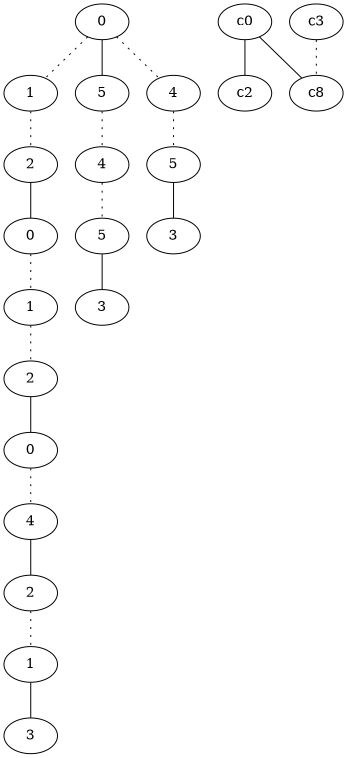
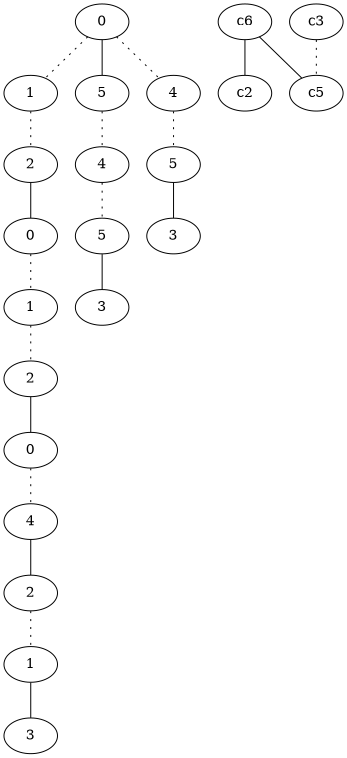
(245, 22) -> (245, 22)
(316, 93) -> (316, 93)
